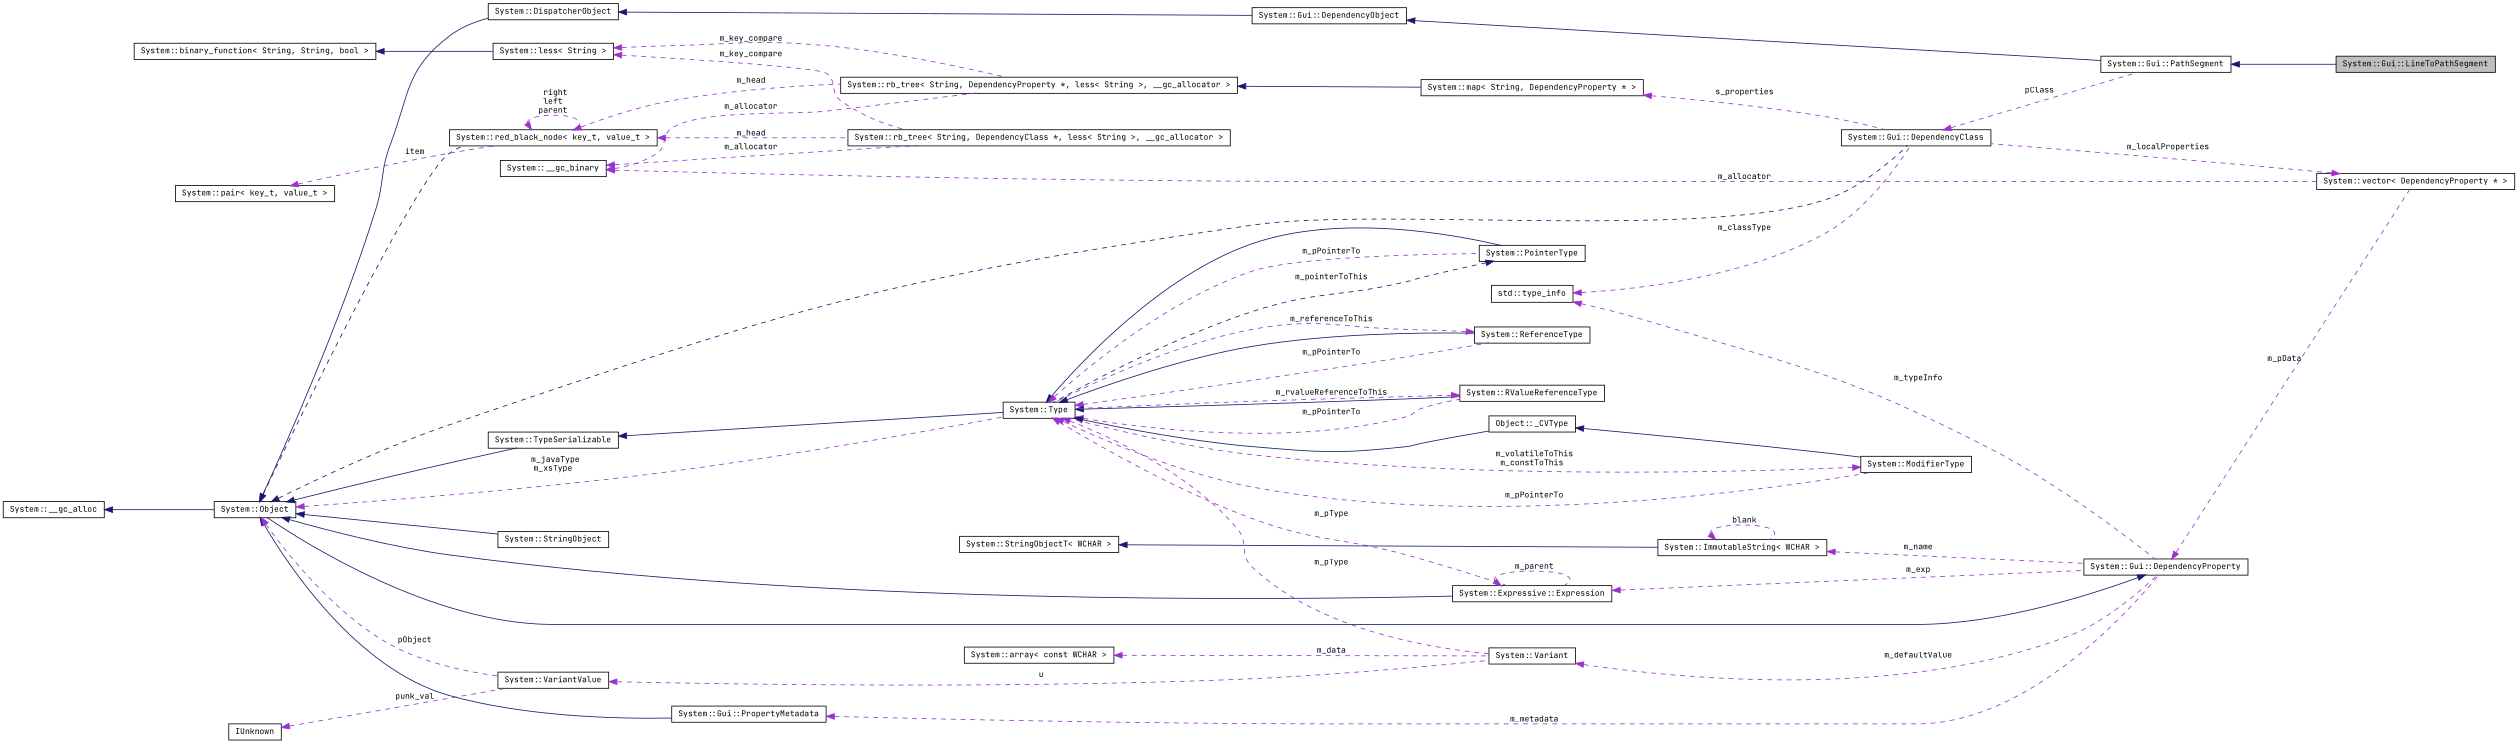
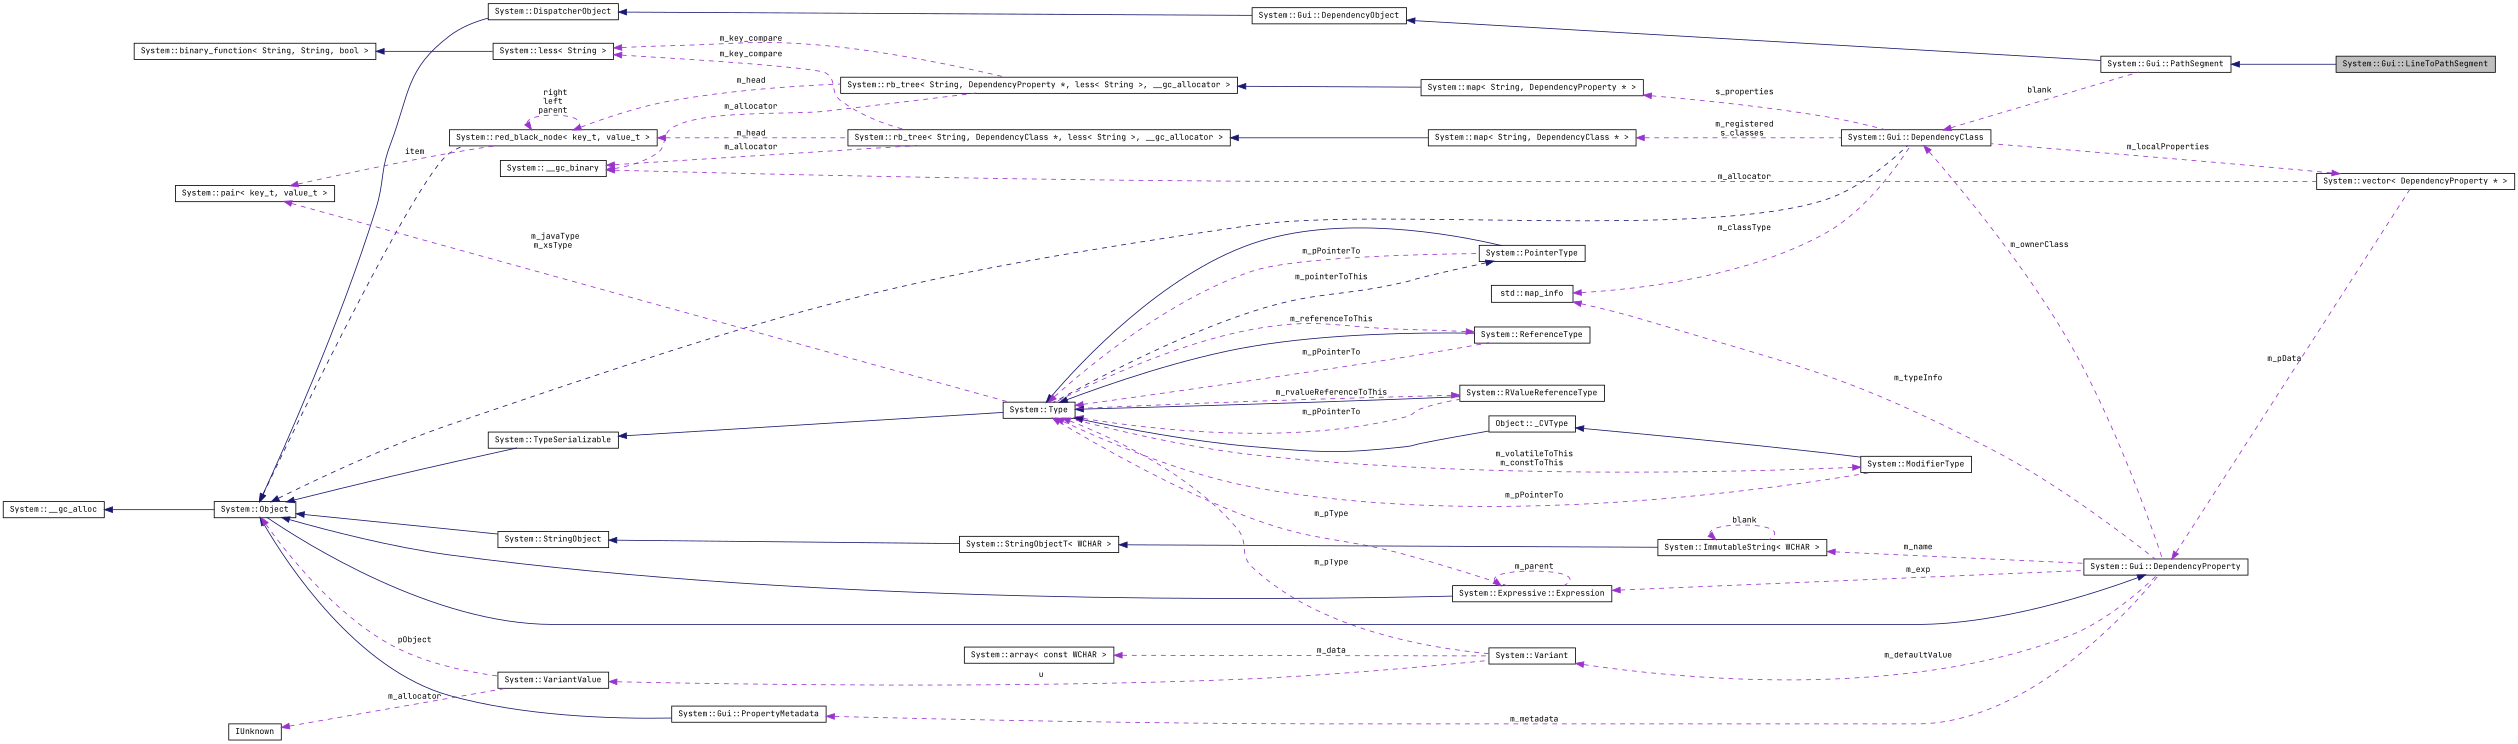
(2037, 91) -> (2037, 91)
none -> (1532, 138)
(1532, 294) -> (1532, 294)
none -> (2069, 342)
(655, 474) -> (651, 303)
none -> (788, 542)
(413, 697) -> (413, 697)
